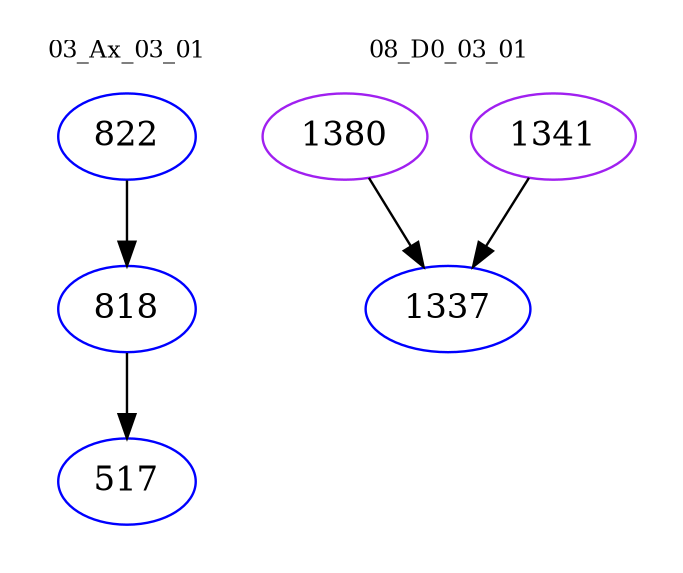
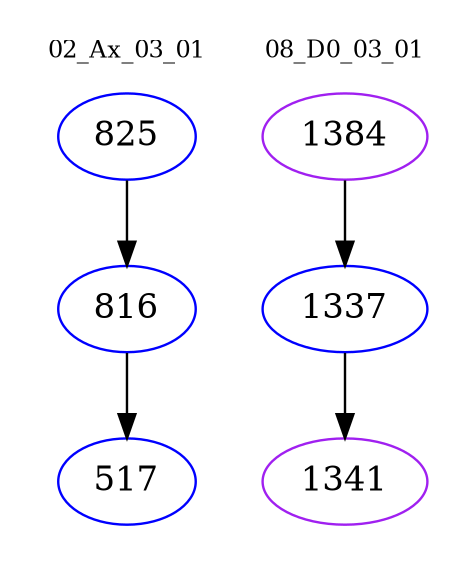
(127, 52) -> (127, 52)
(127, 137) -> (127, 137)
(345, 137) -> (345, 137)
(508, 212) -> (345, 384)
(127, 309) -> (127, 309)
